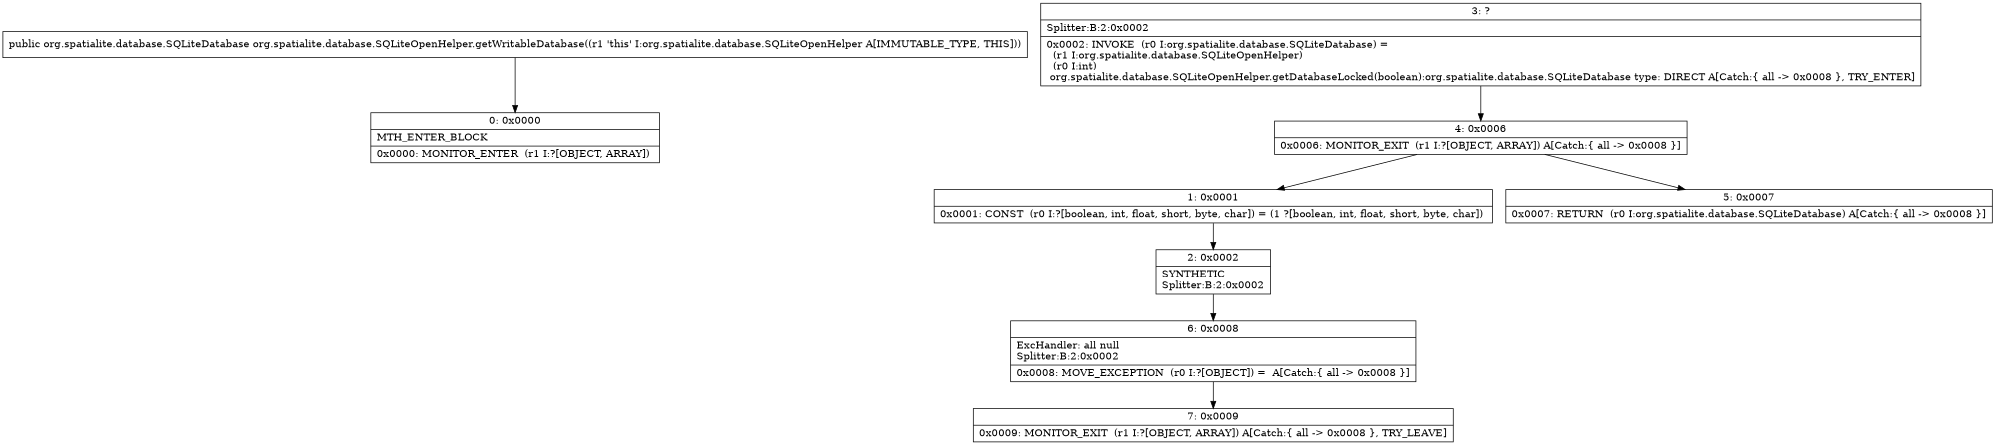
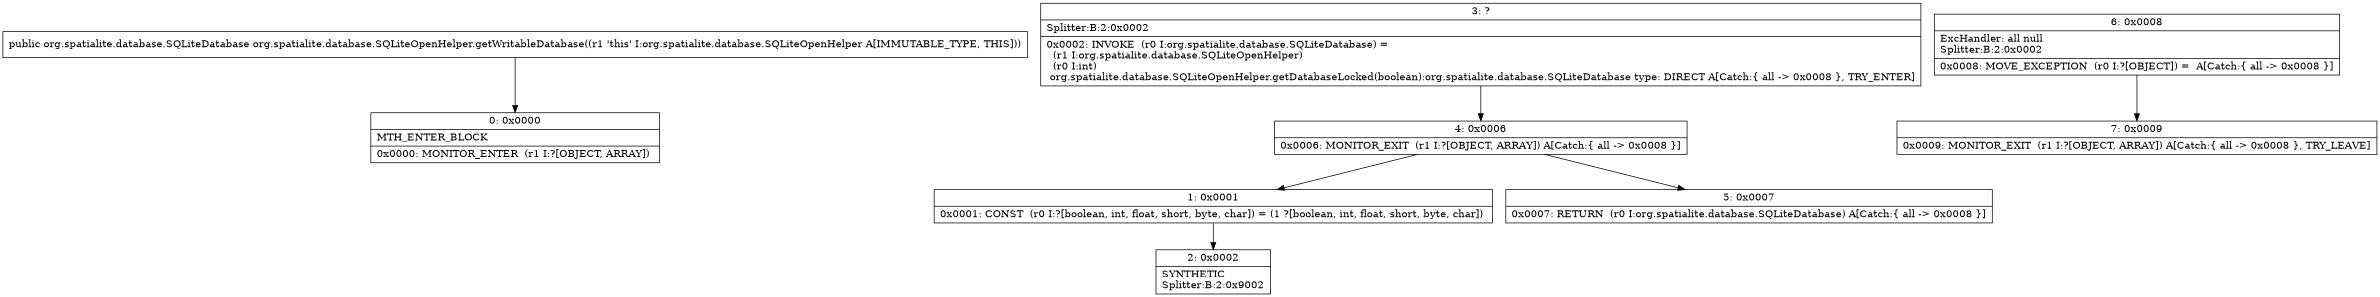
(1213, 285) -> (1213, 285)
(1213, 304) -> none
